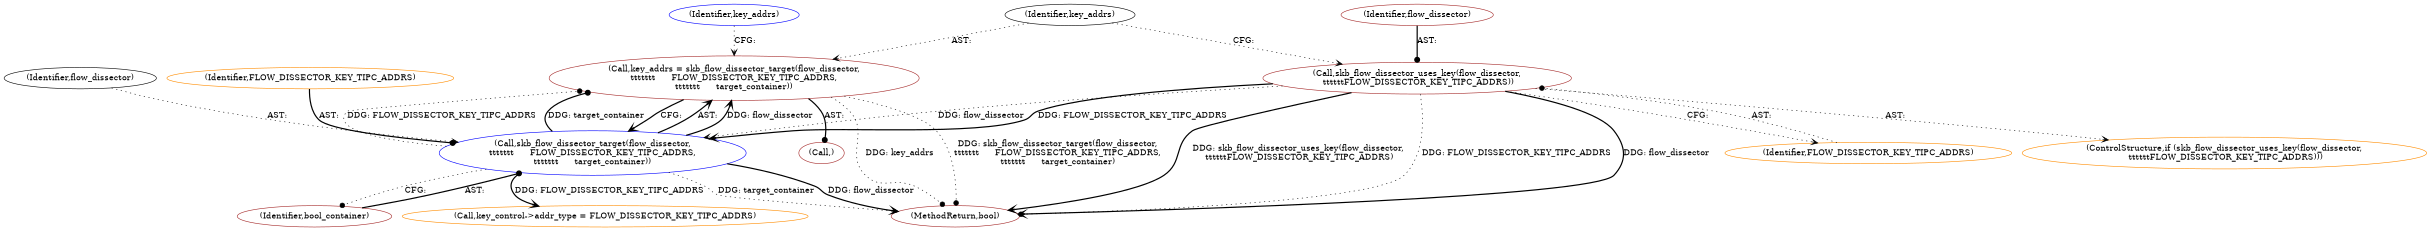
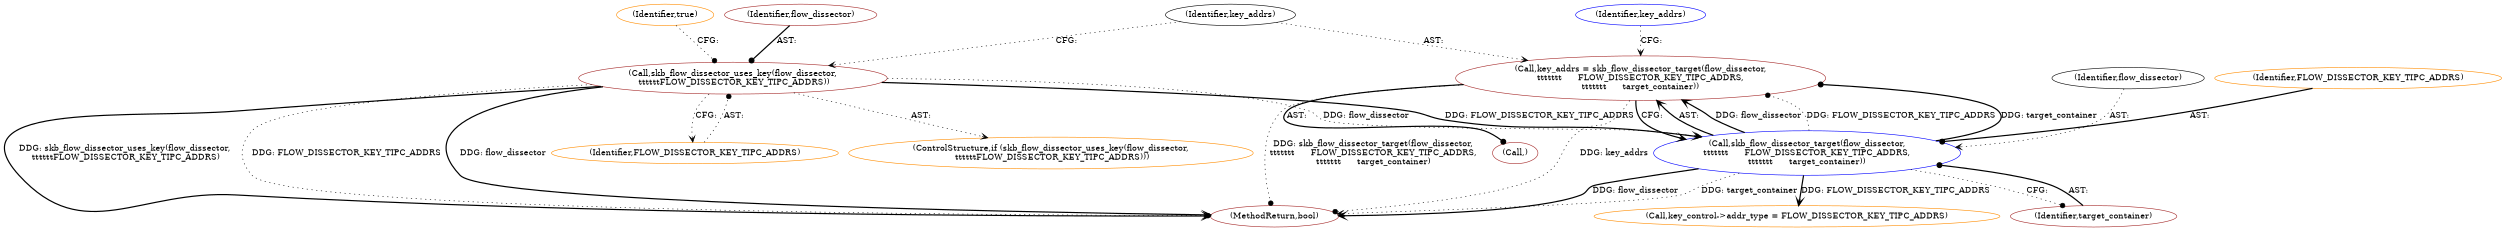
none -> (665, 15)
(314, 216) -> (2094, 216)
